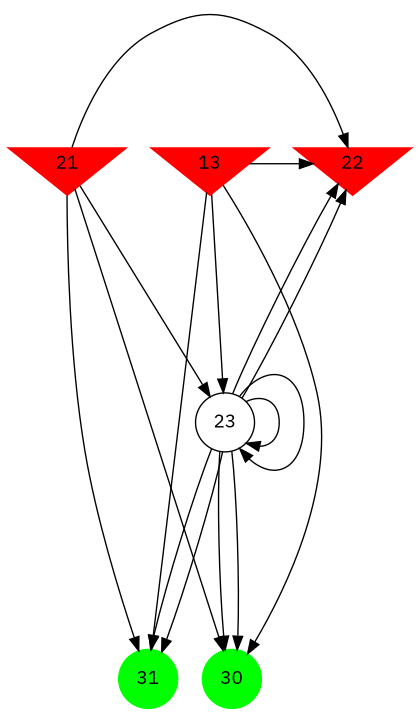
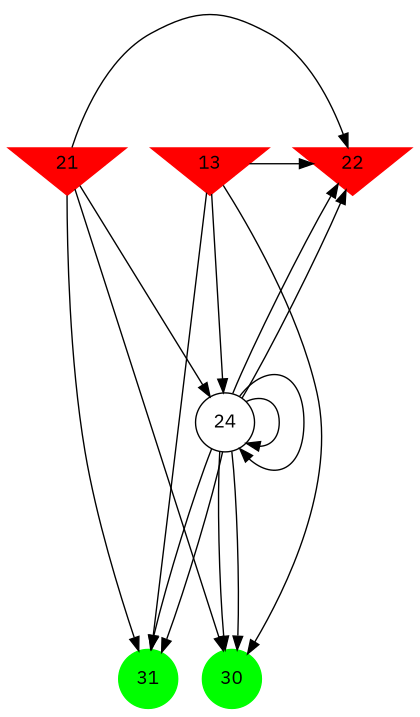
(225, 422) -> (225, 422)
